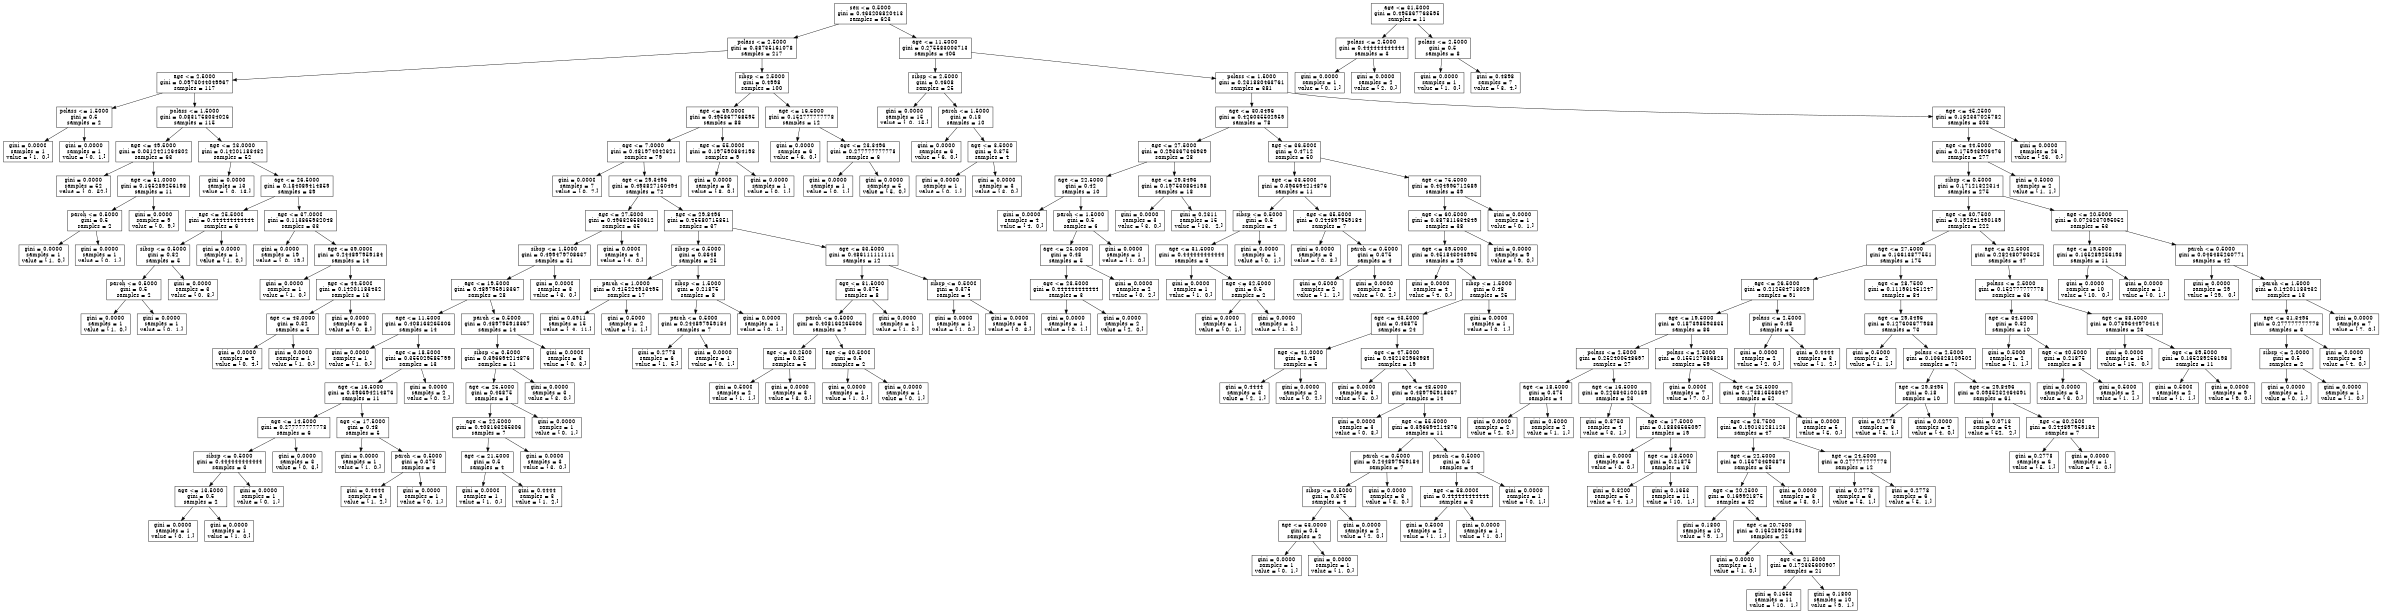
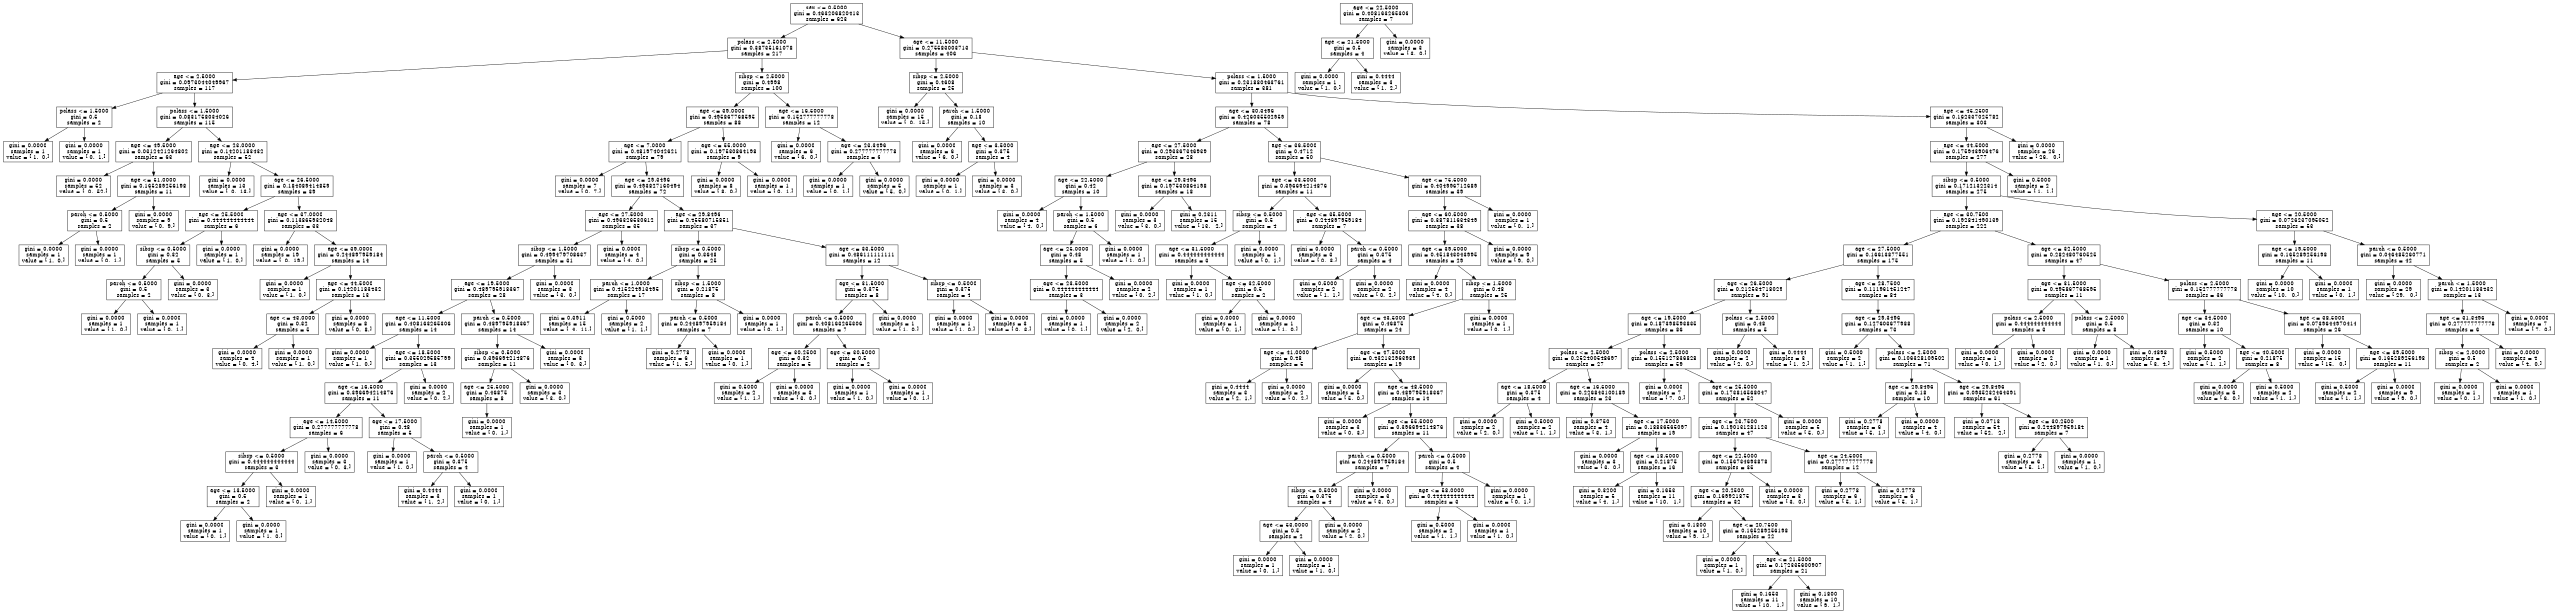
(722, 152) -> (724, 152)
none -> (2064, 270)
(491, 408) -> none
